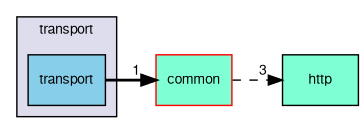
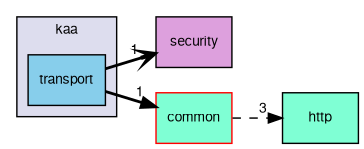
(67, 30) -> (67, 30)
none -> (194, 42)
